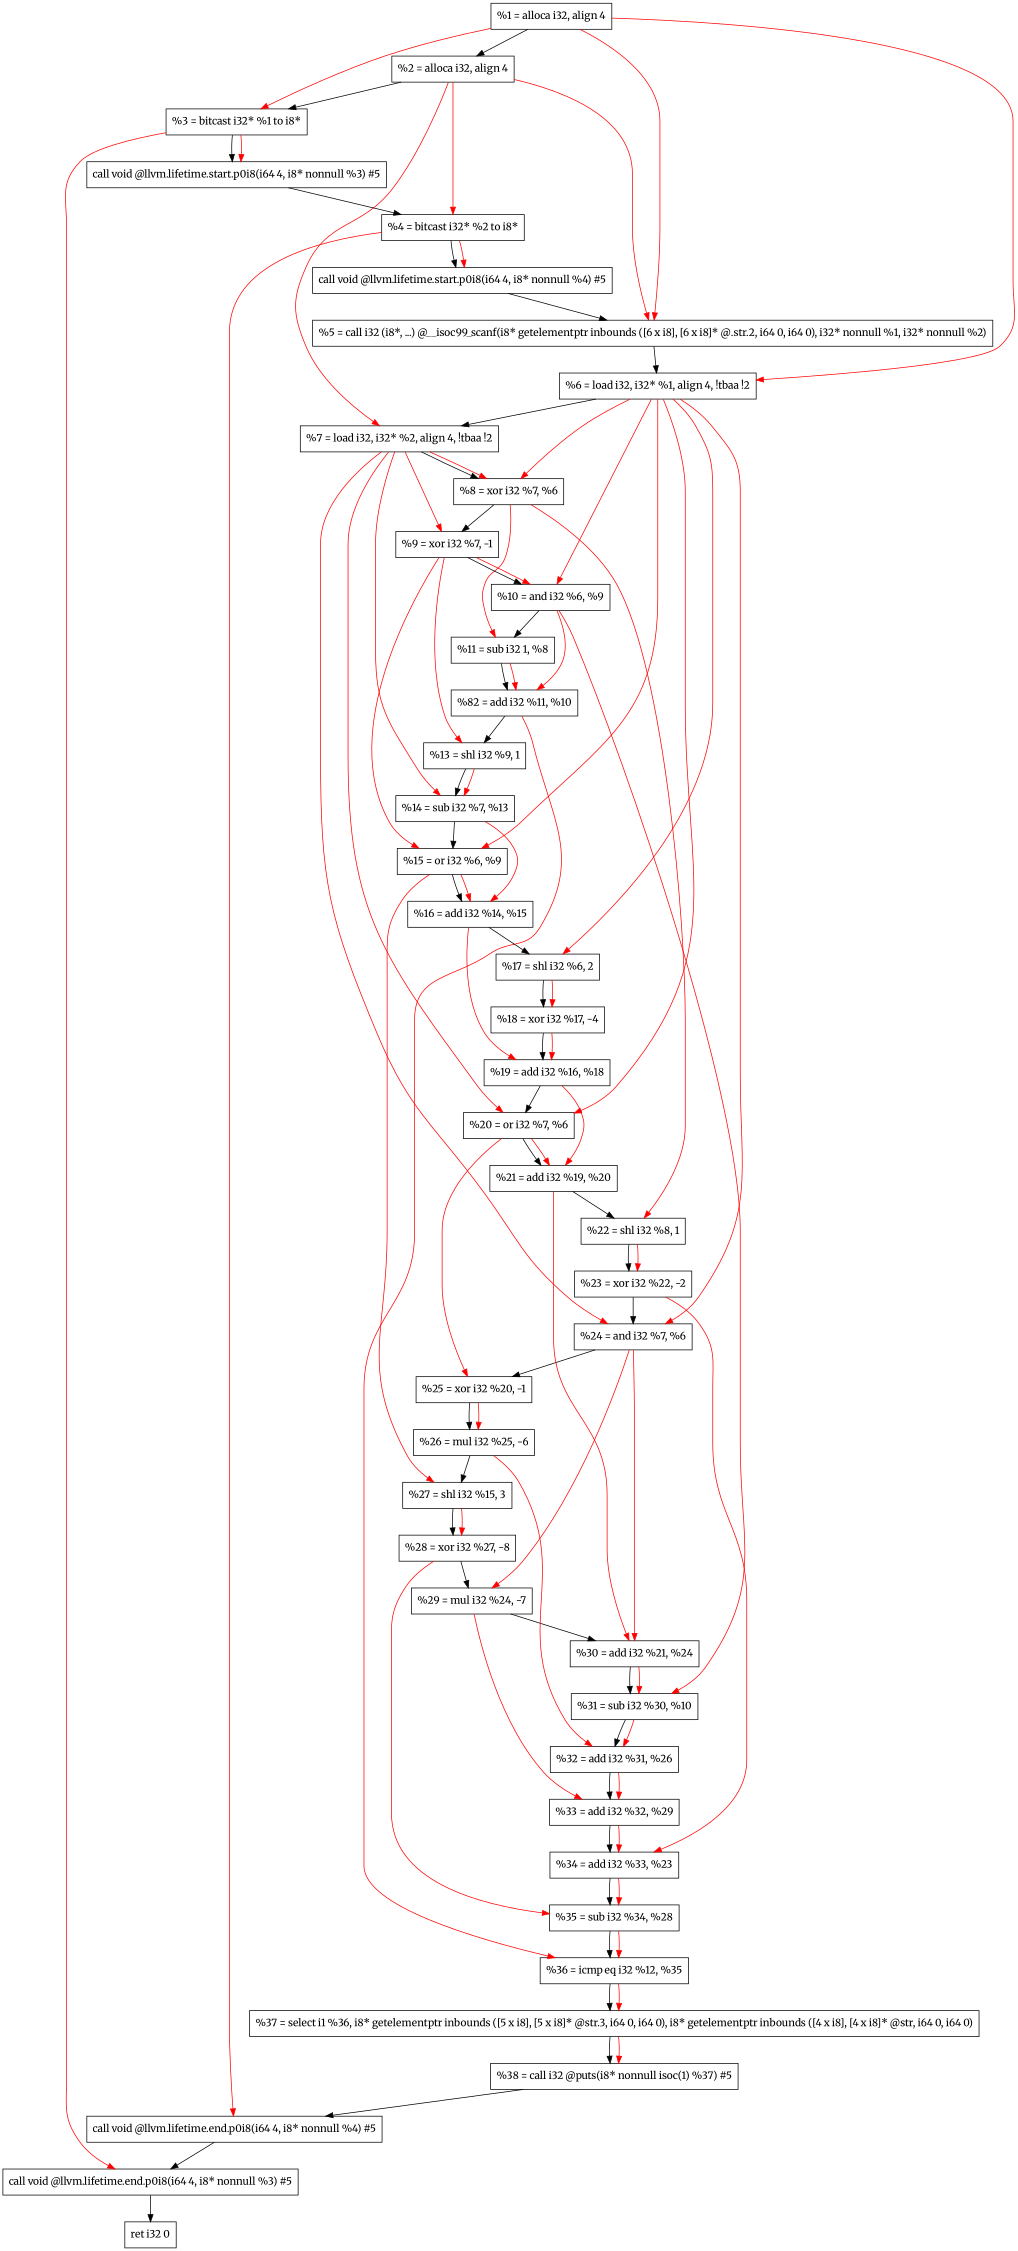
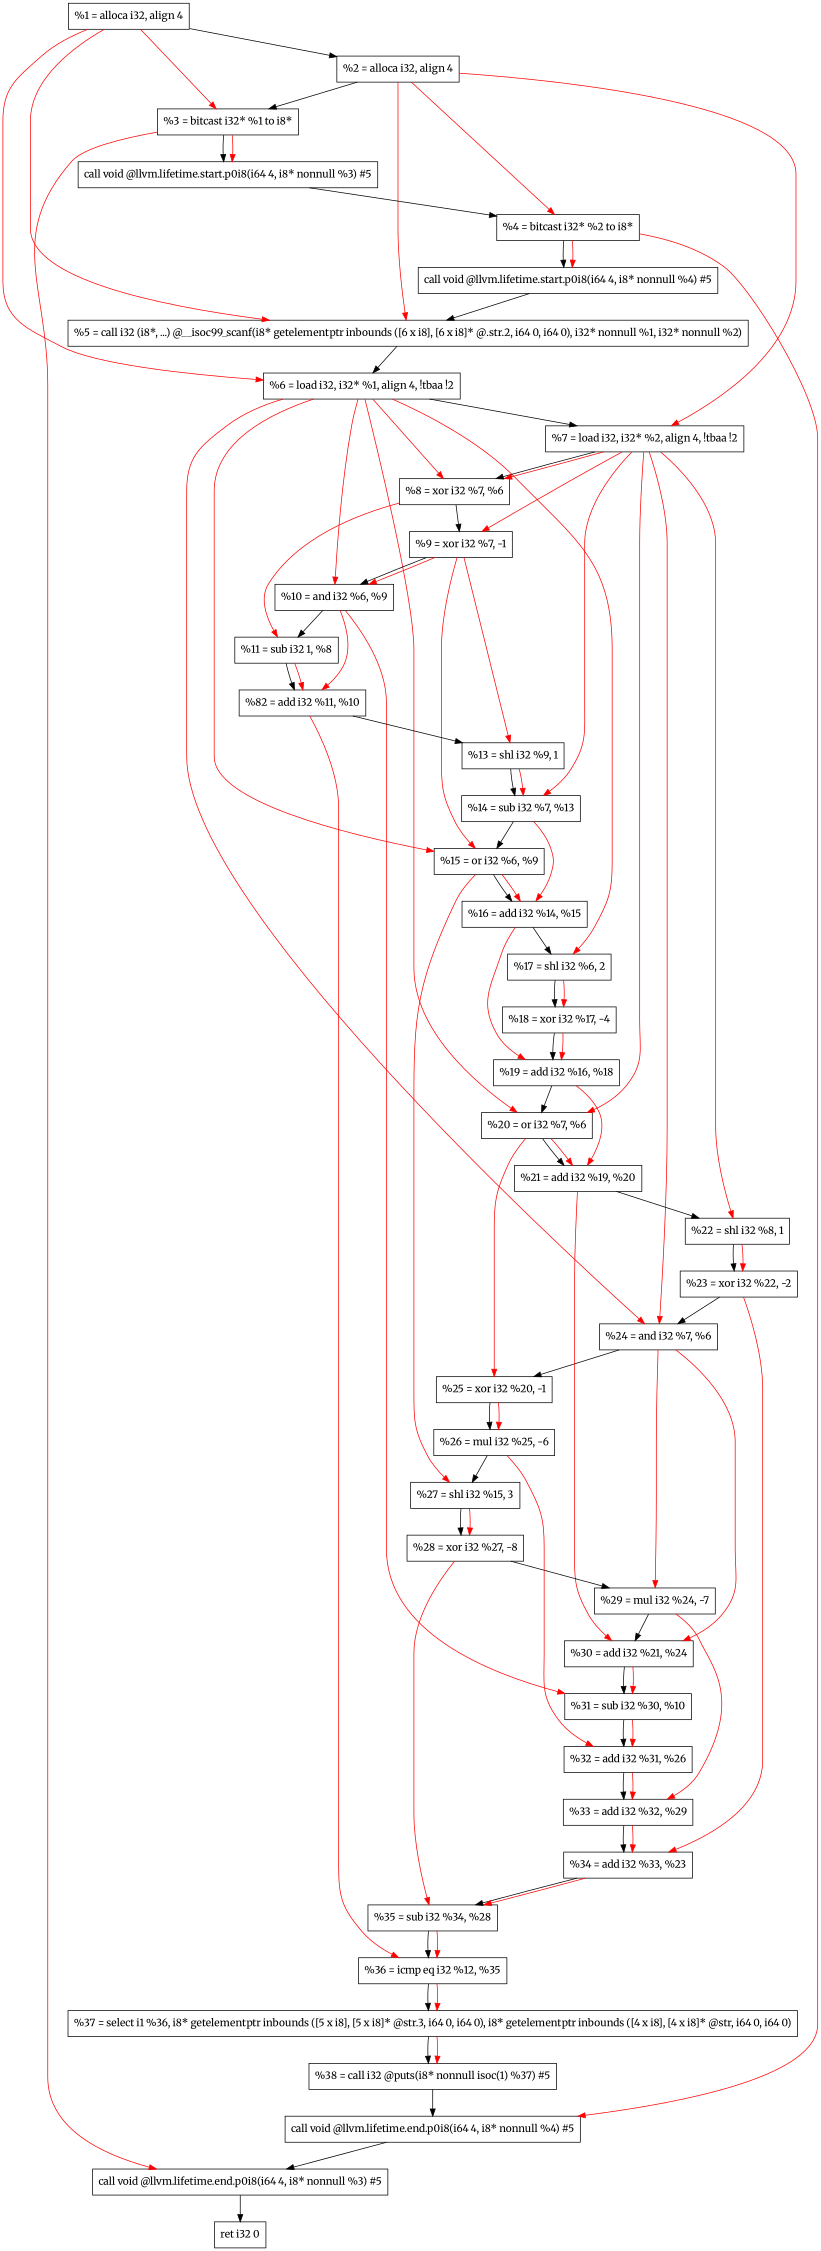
(674, 840) -> (716, 823)
